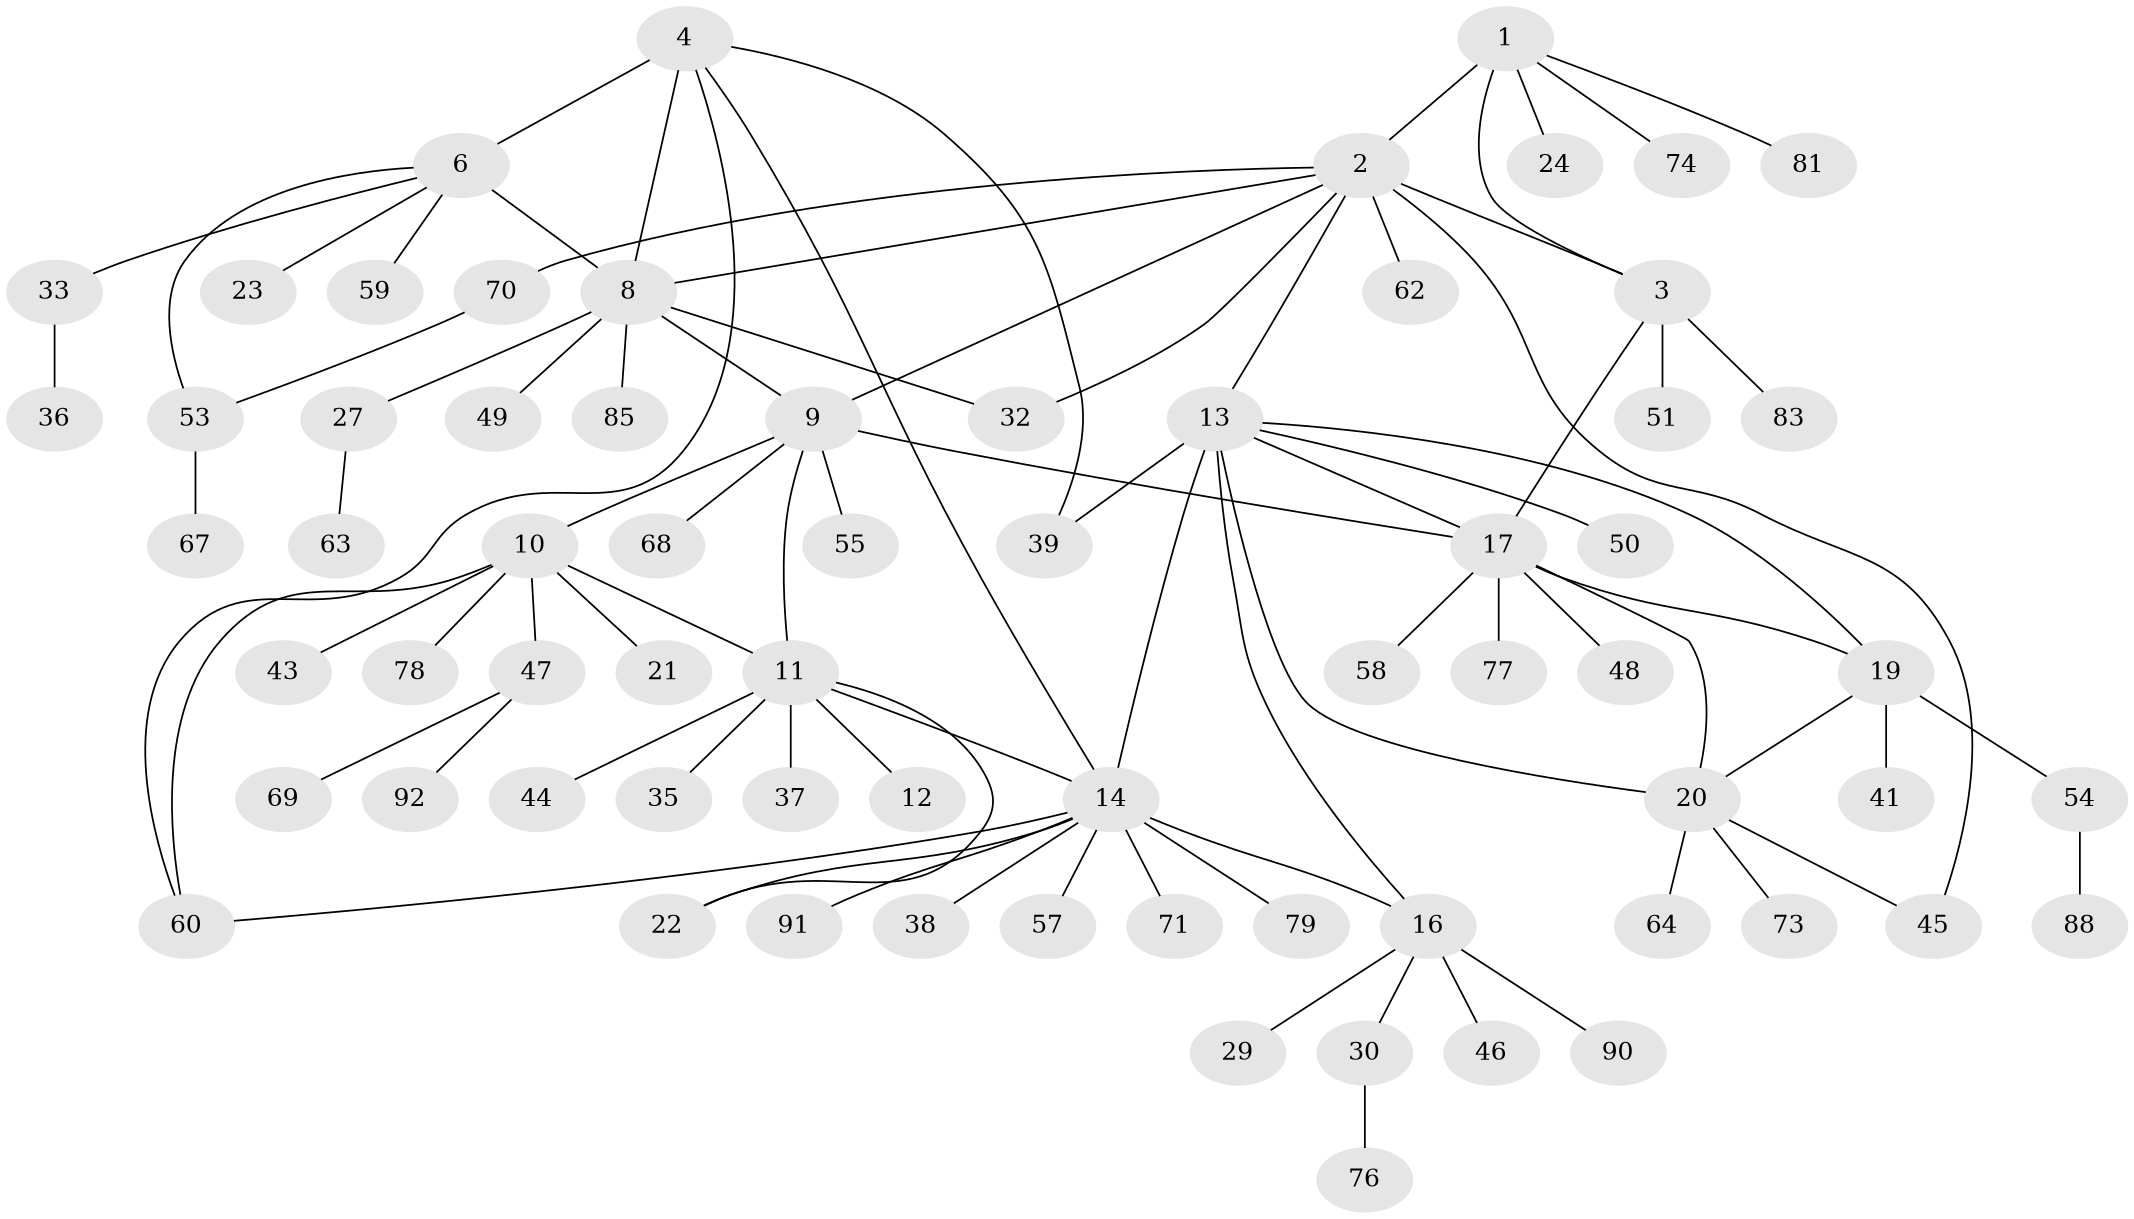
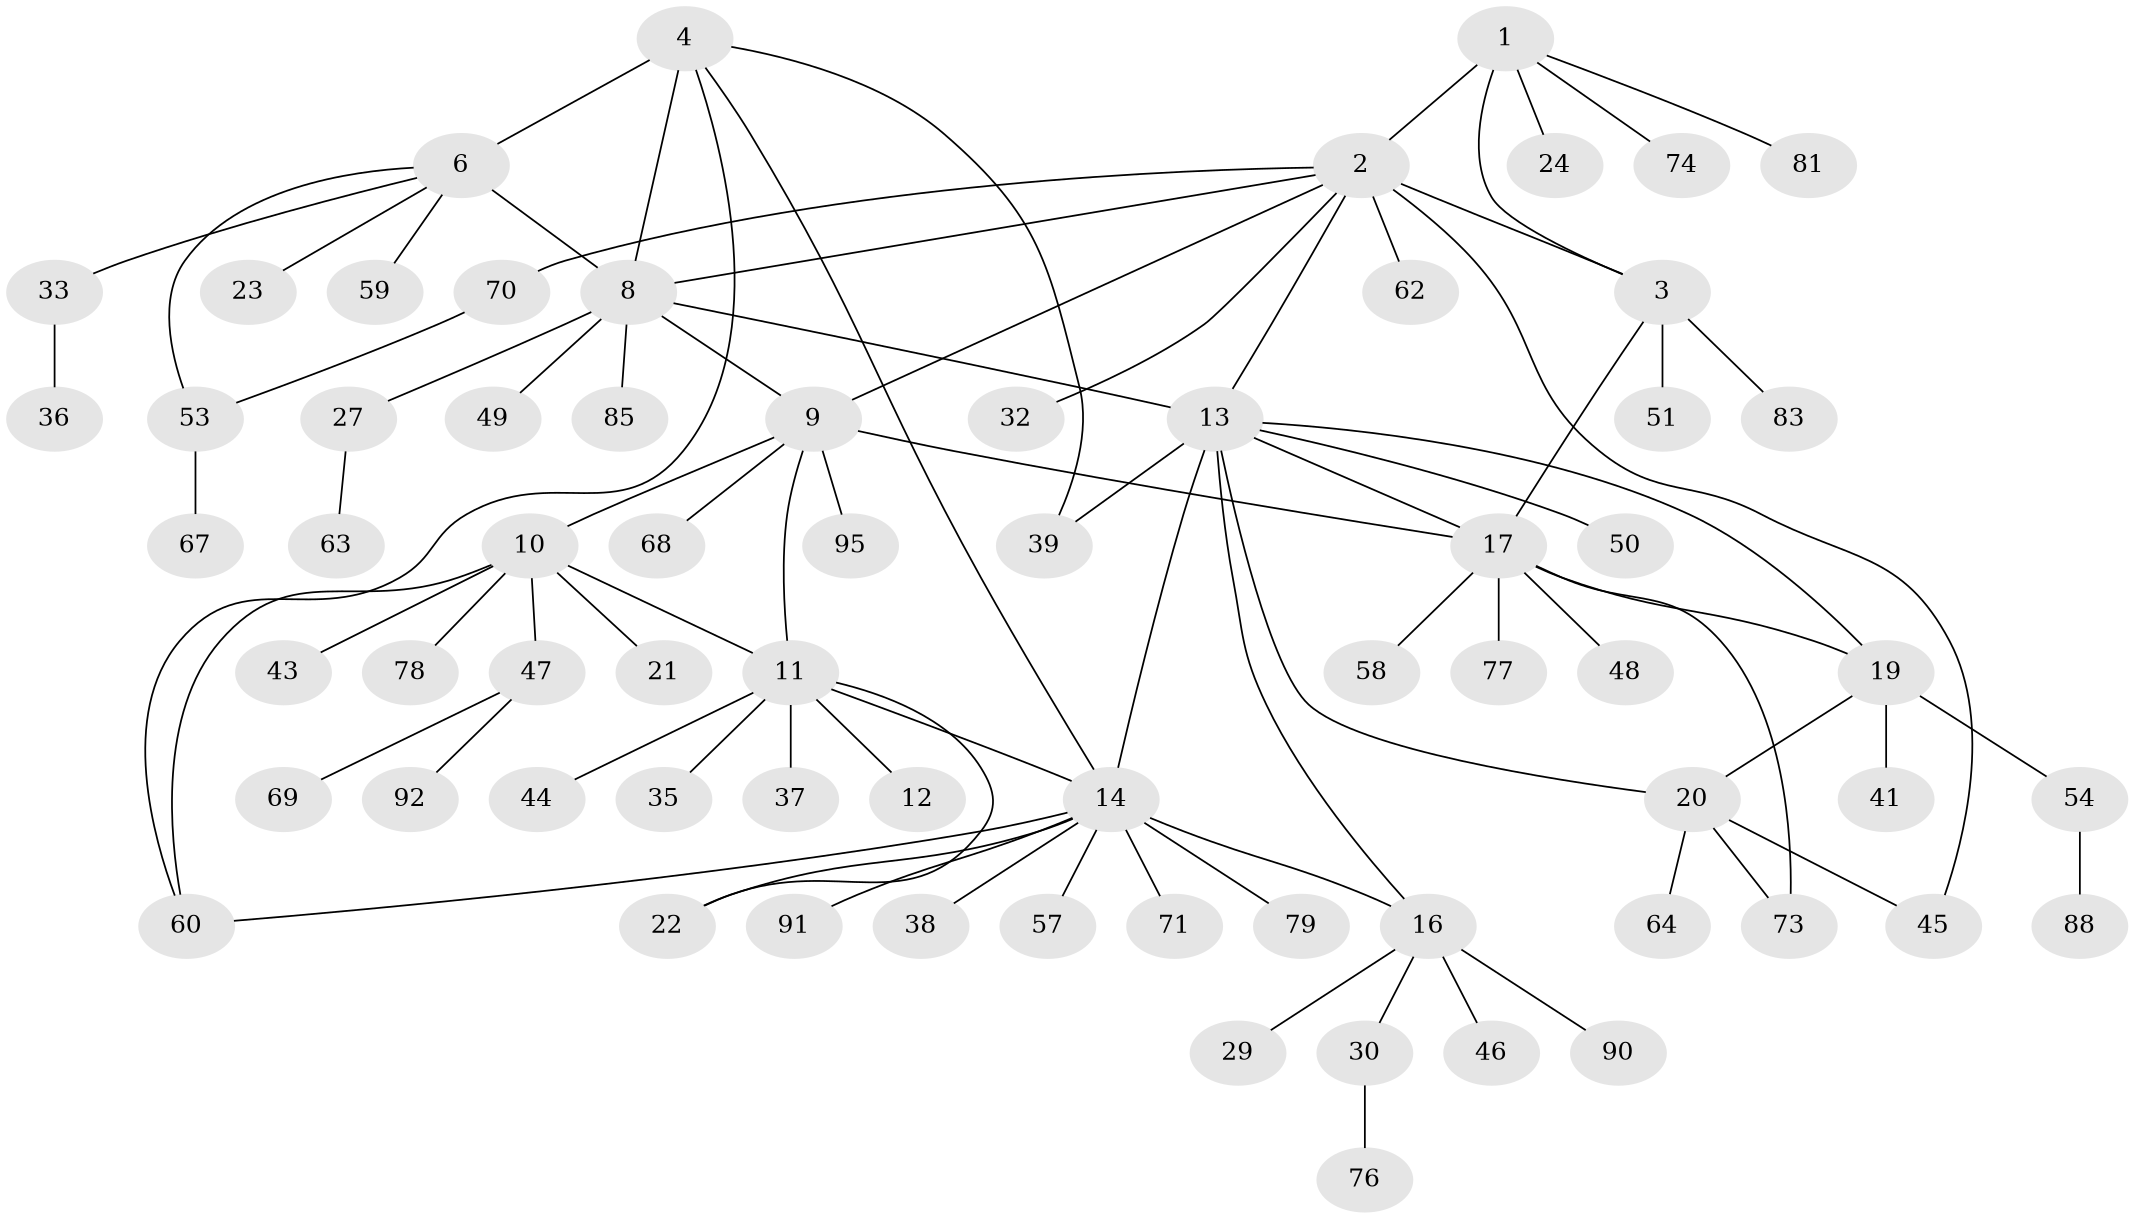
(822, 356) -> (922, 354)
(851, 546) -> (851, 546)
(1672, 631) -> (1740, 667)
